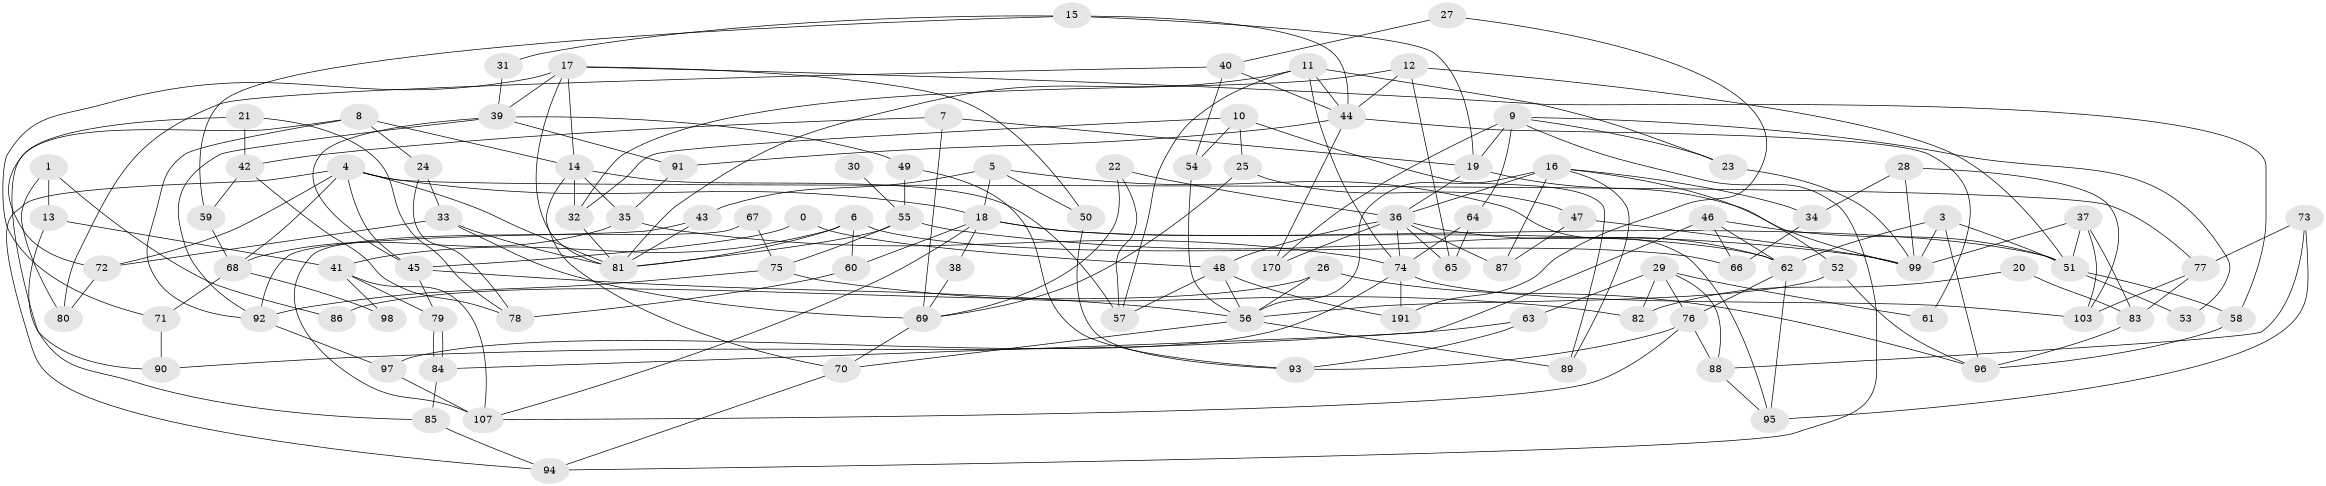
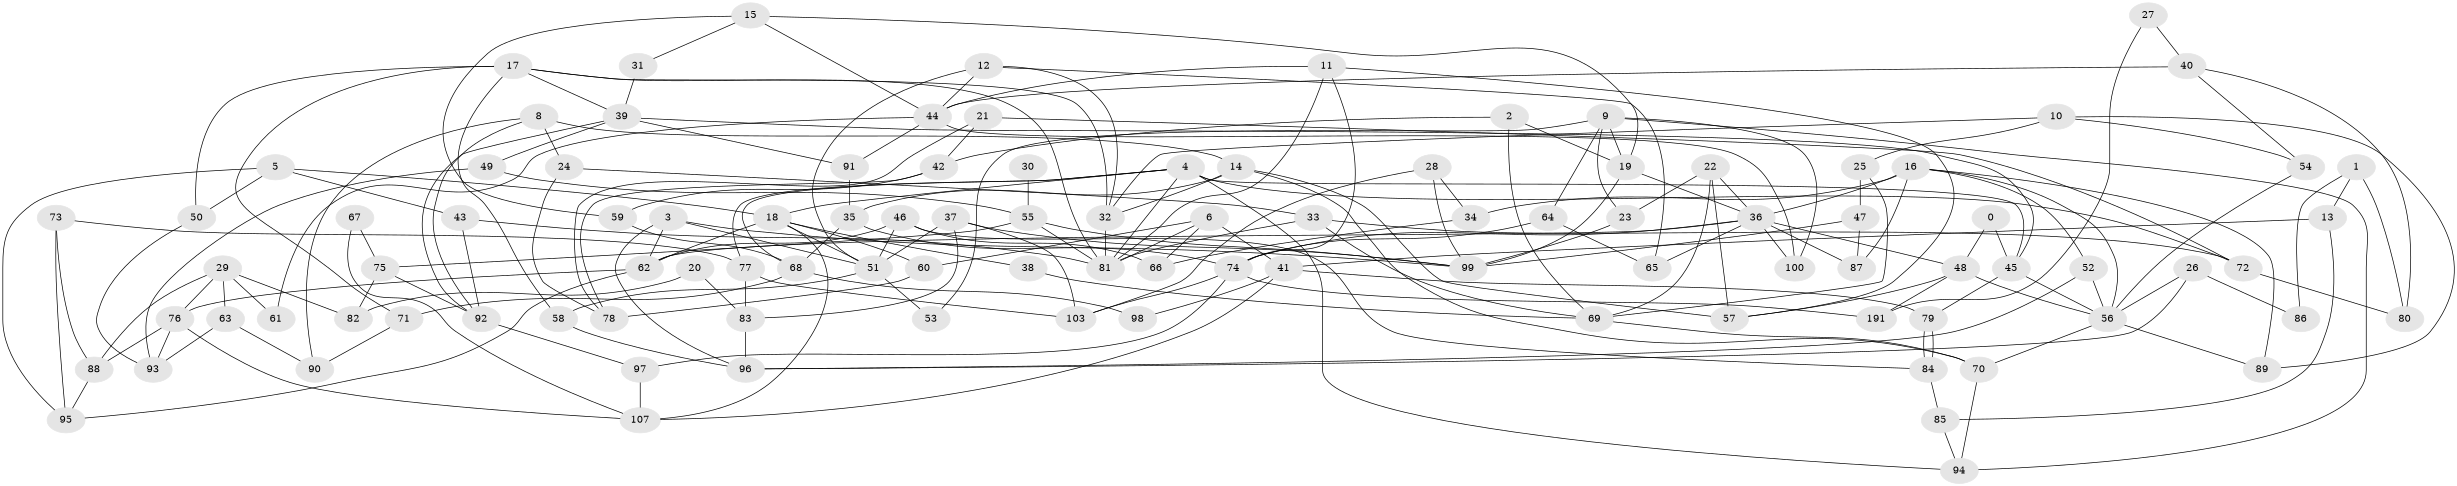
(1493, 96) -> (1669, 192)
(571, 113) -> (958, 85)
(943, 117) -> (1510, 117)
(1272, 268) -> (1795, 268)
